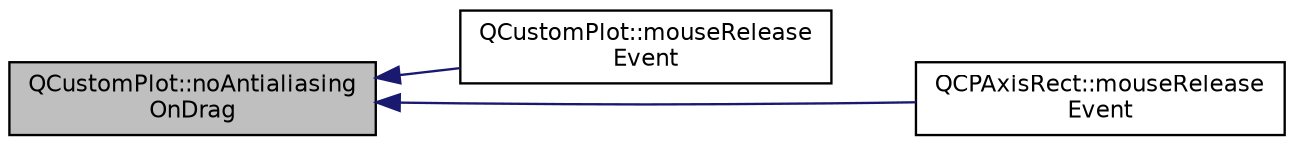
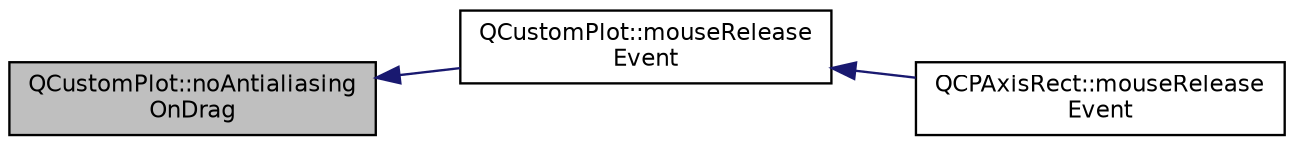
(658, 104) -> (886, 74)
